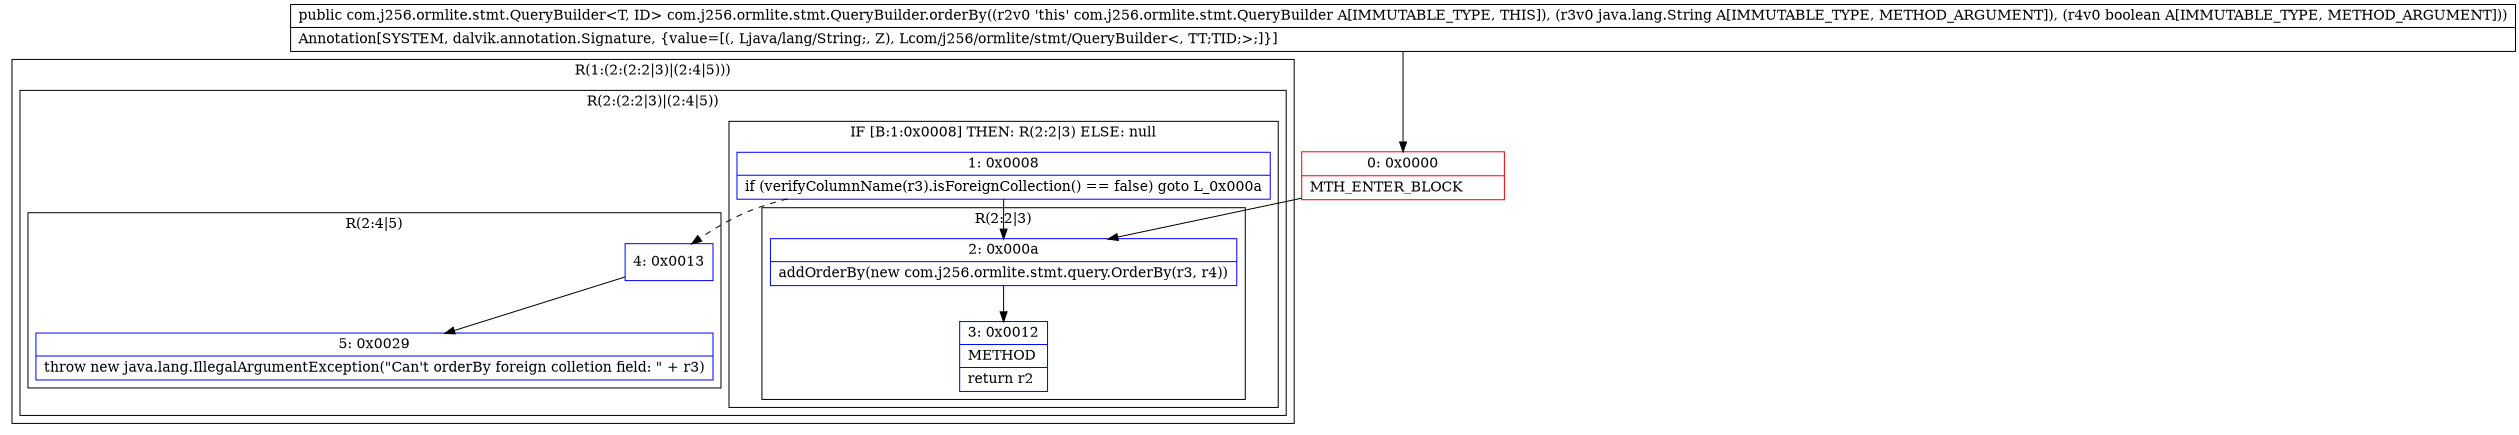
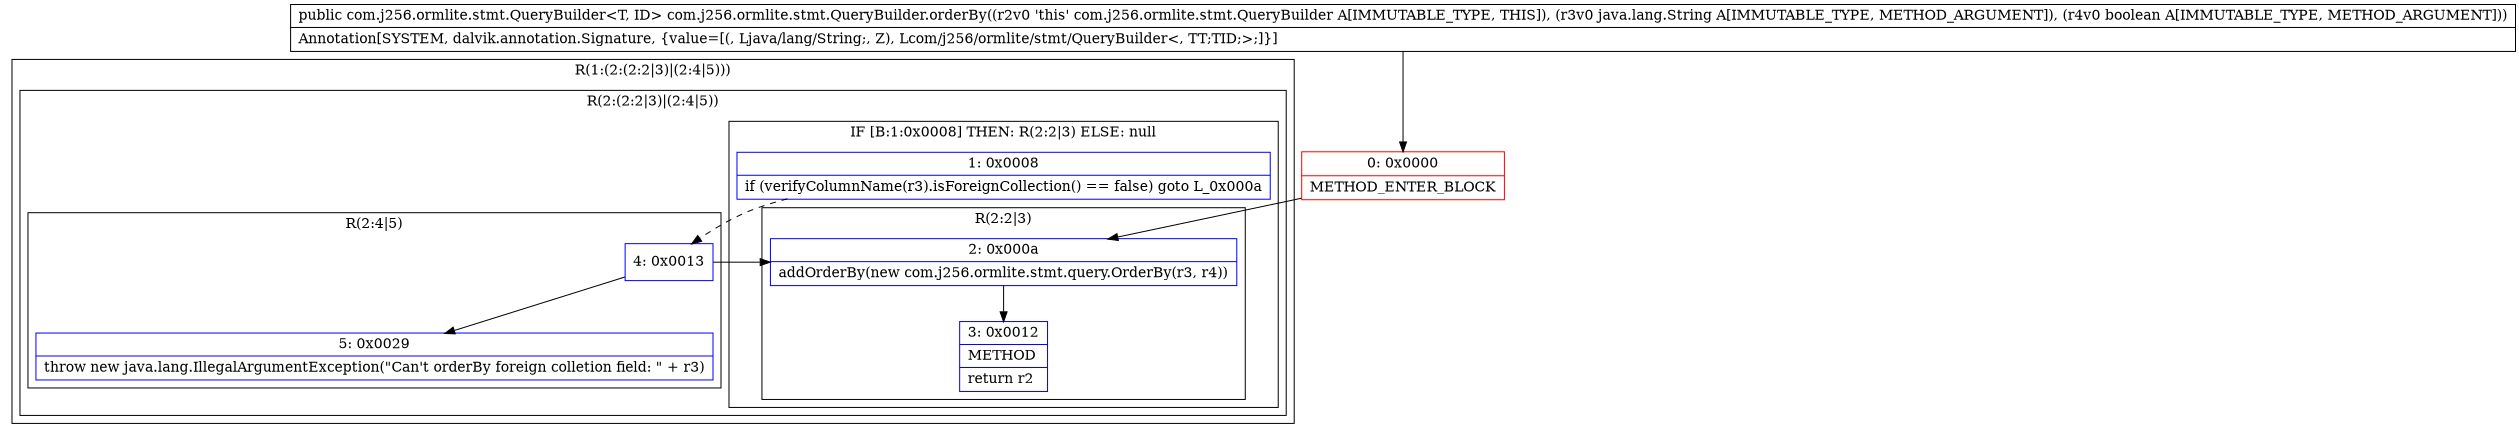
(1387, 187) -> (1403, 187)
(1004, 214) -> (736, 262)
